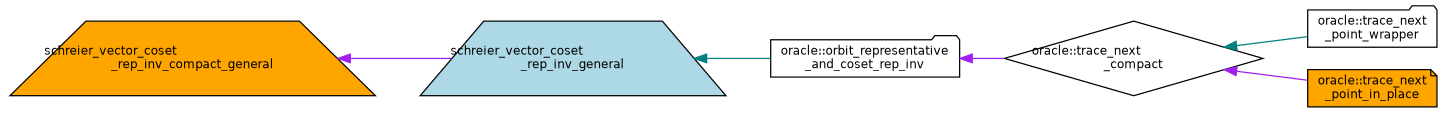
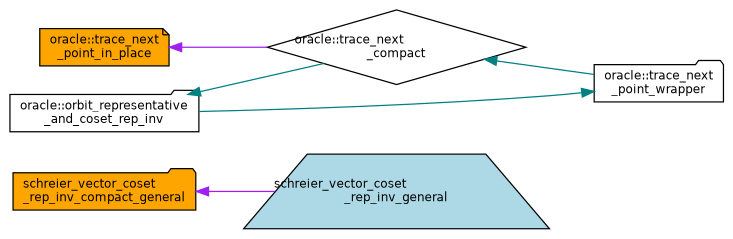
(193, 58) -> (104, 191)
(739, 58) -> (391, 105)
(988, 58) -> (262, 78)
(1272, 76) -> (224, 47)
